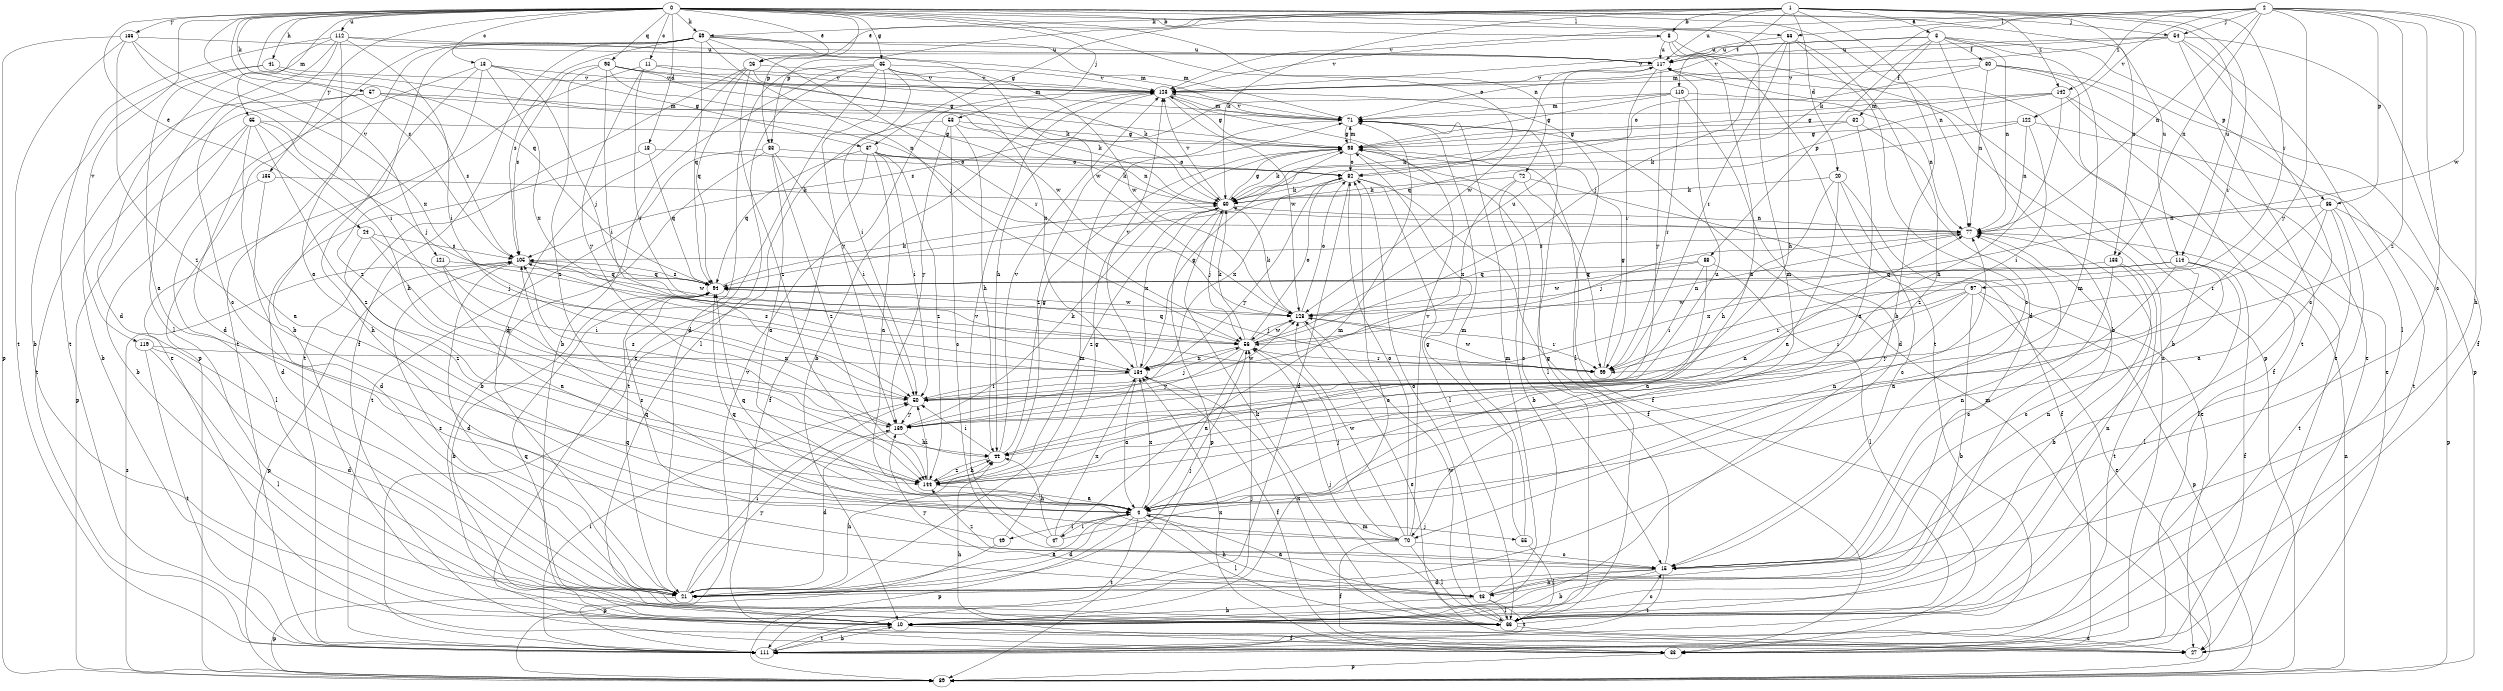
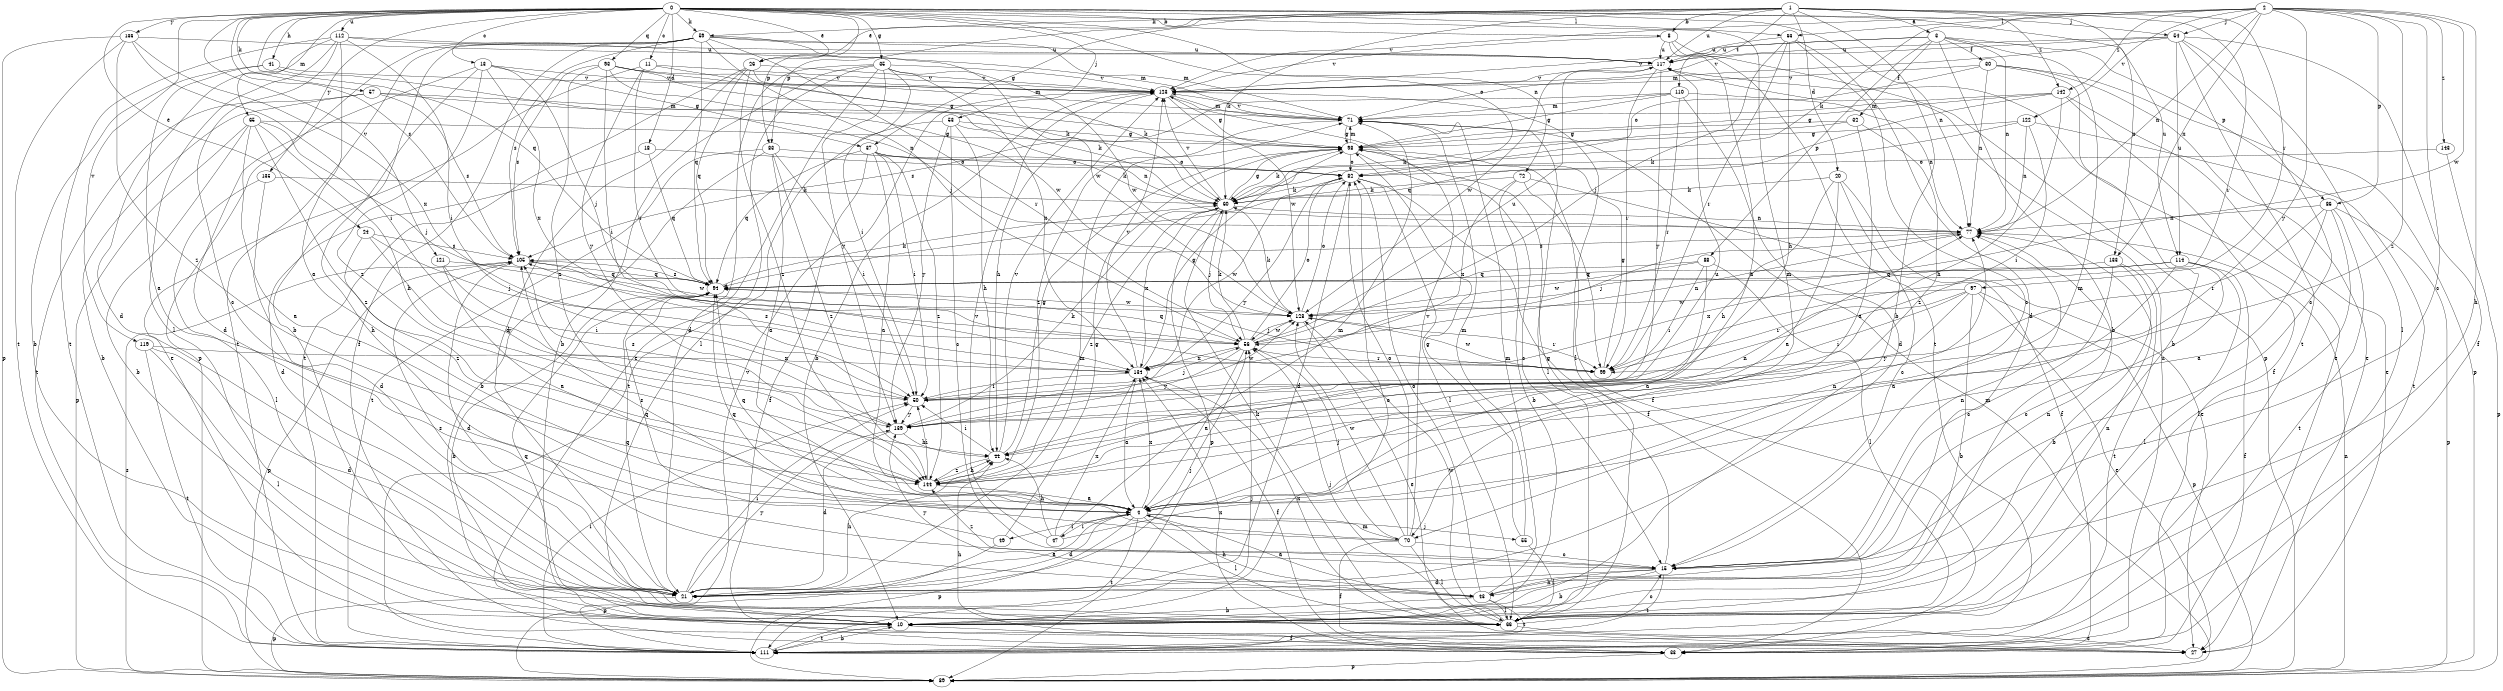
(2118, 20) -> (2178, 147)
none -> (2445, 149)
(1235, 275) -> (1235, 275)
